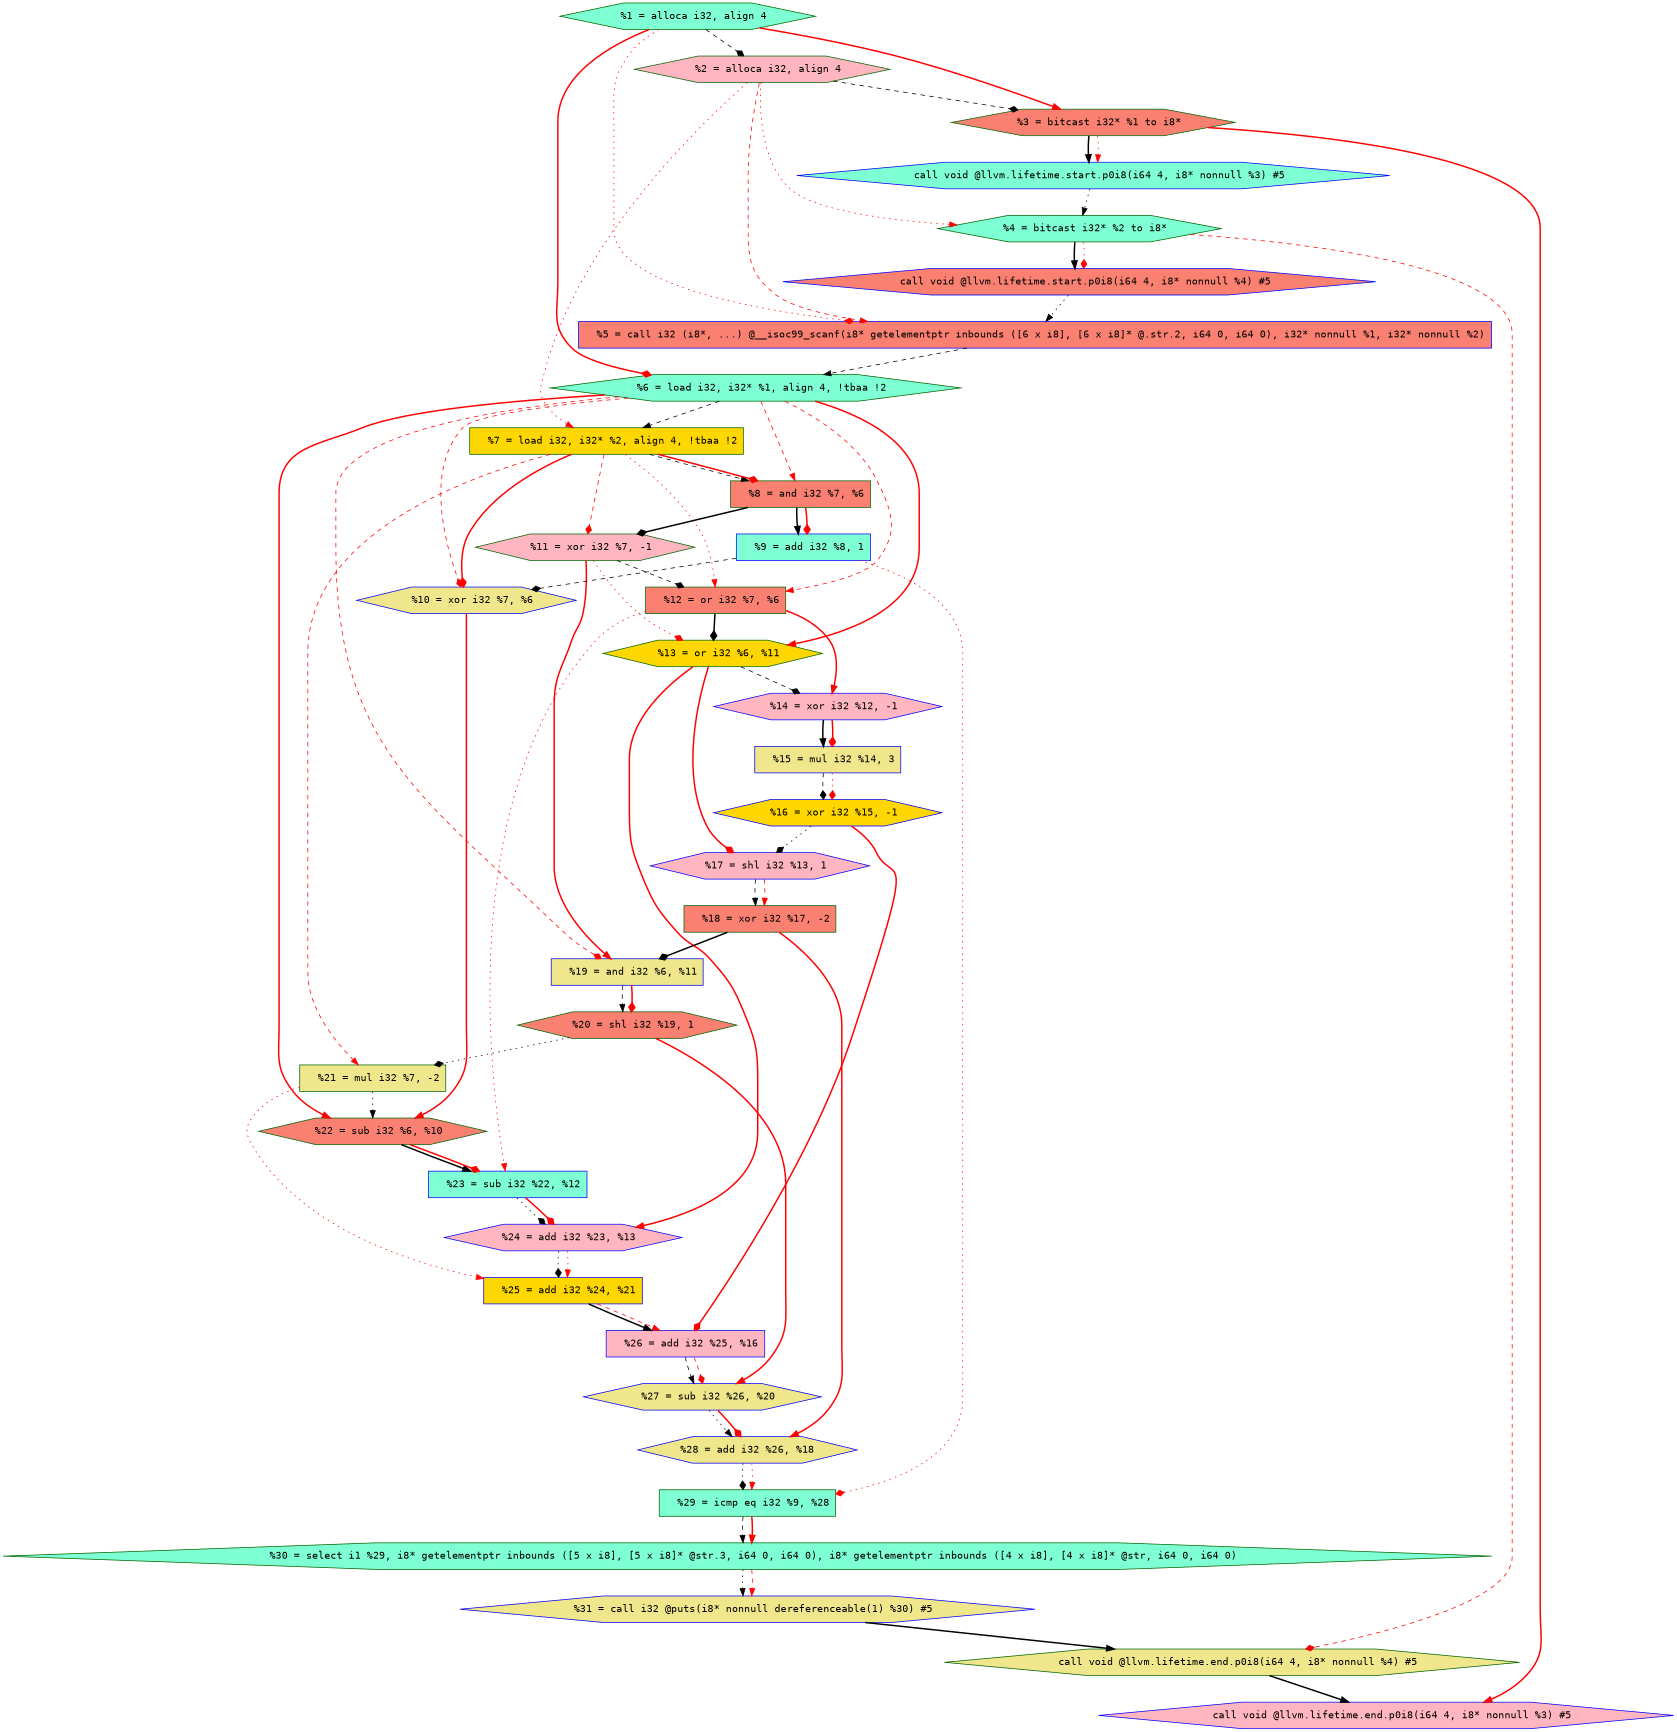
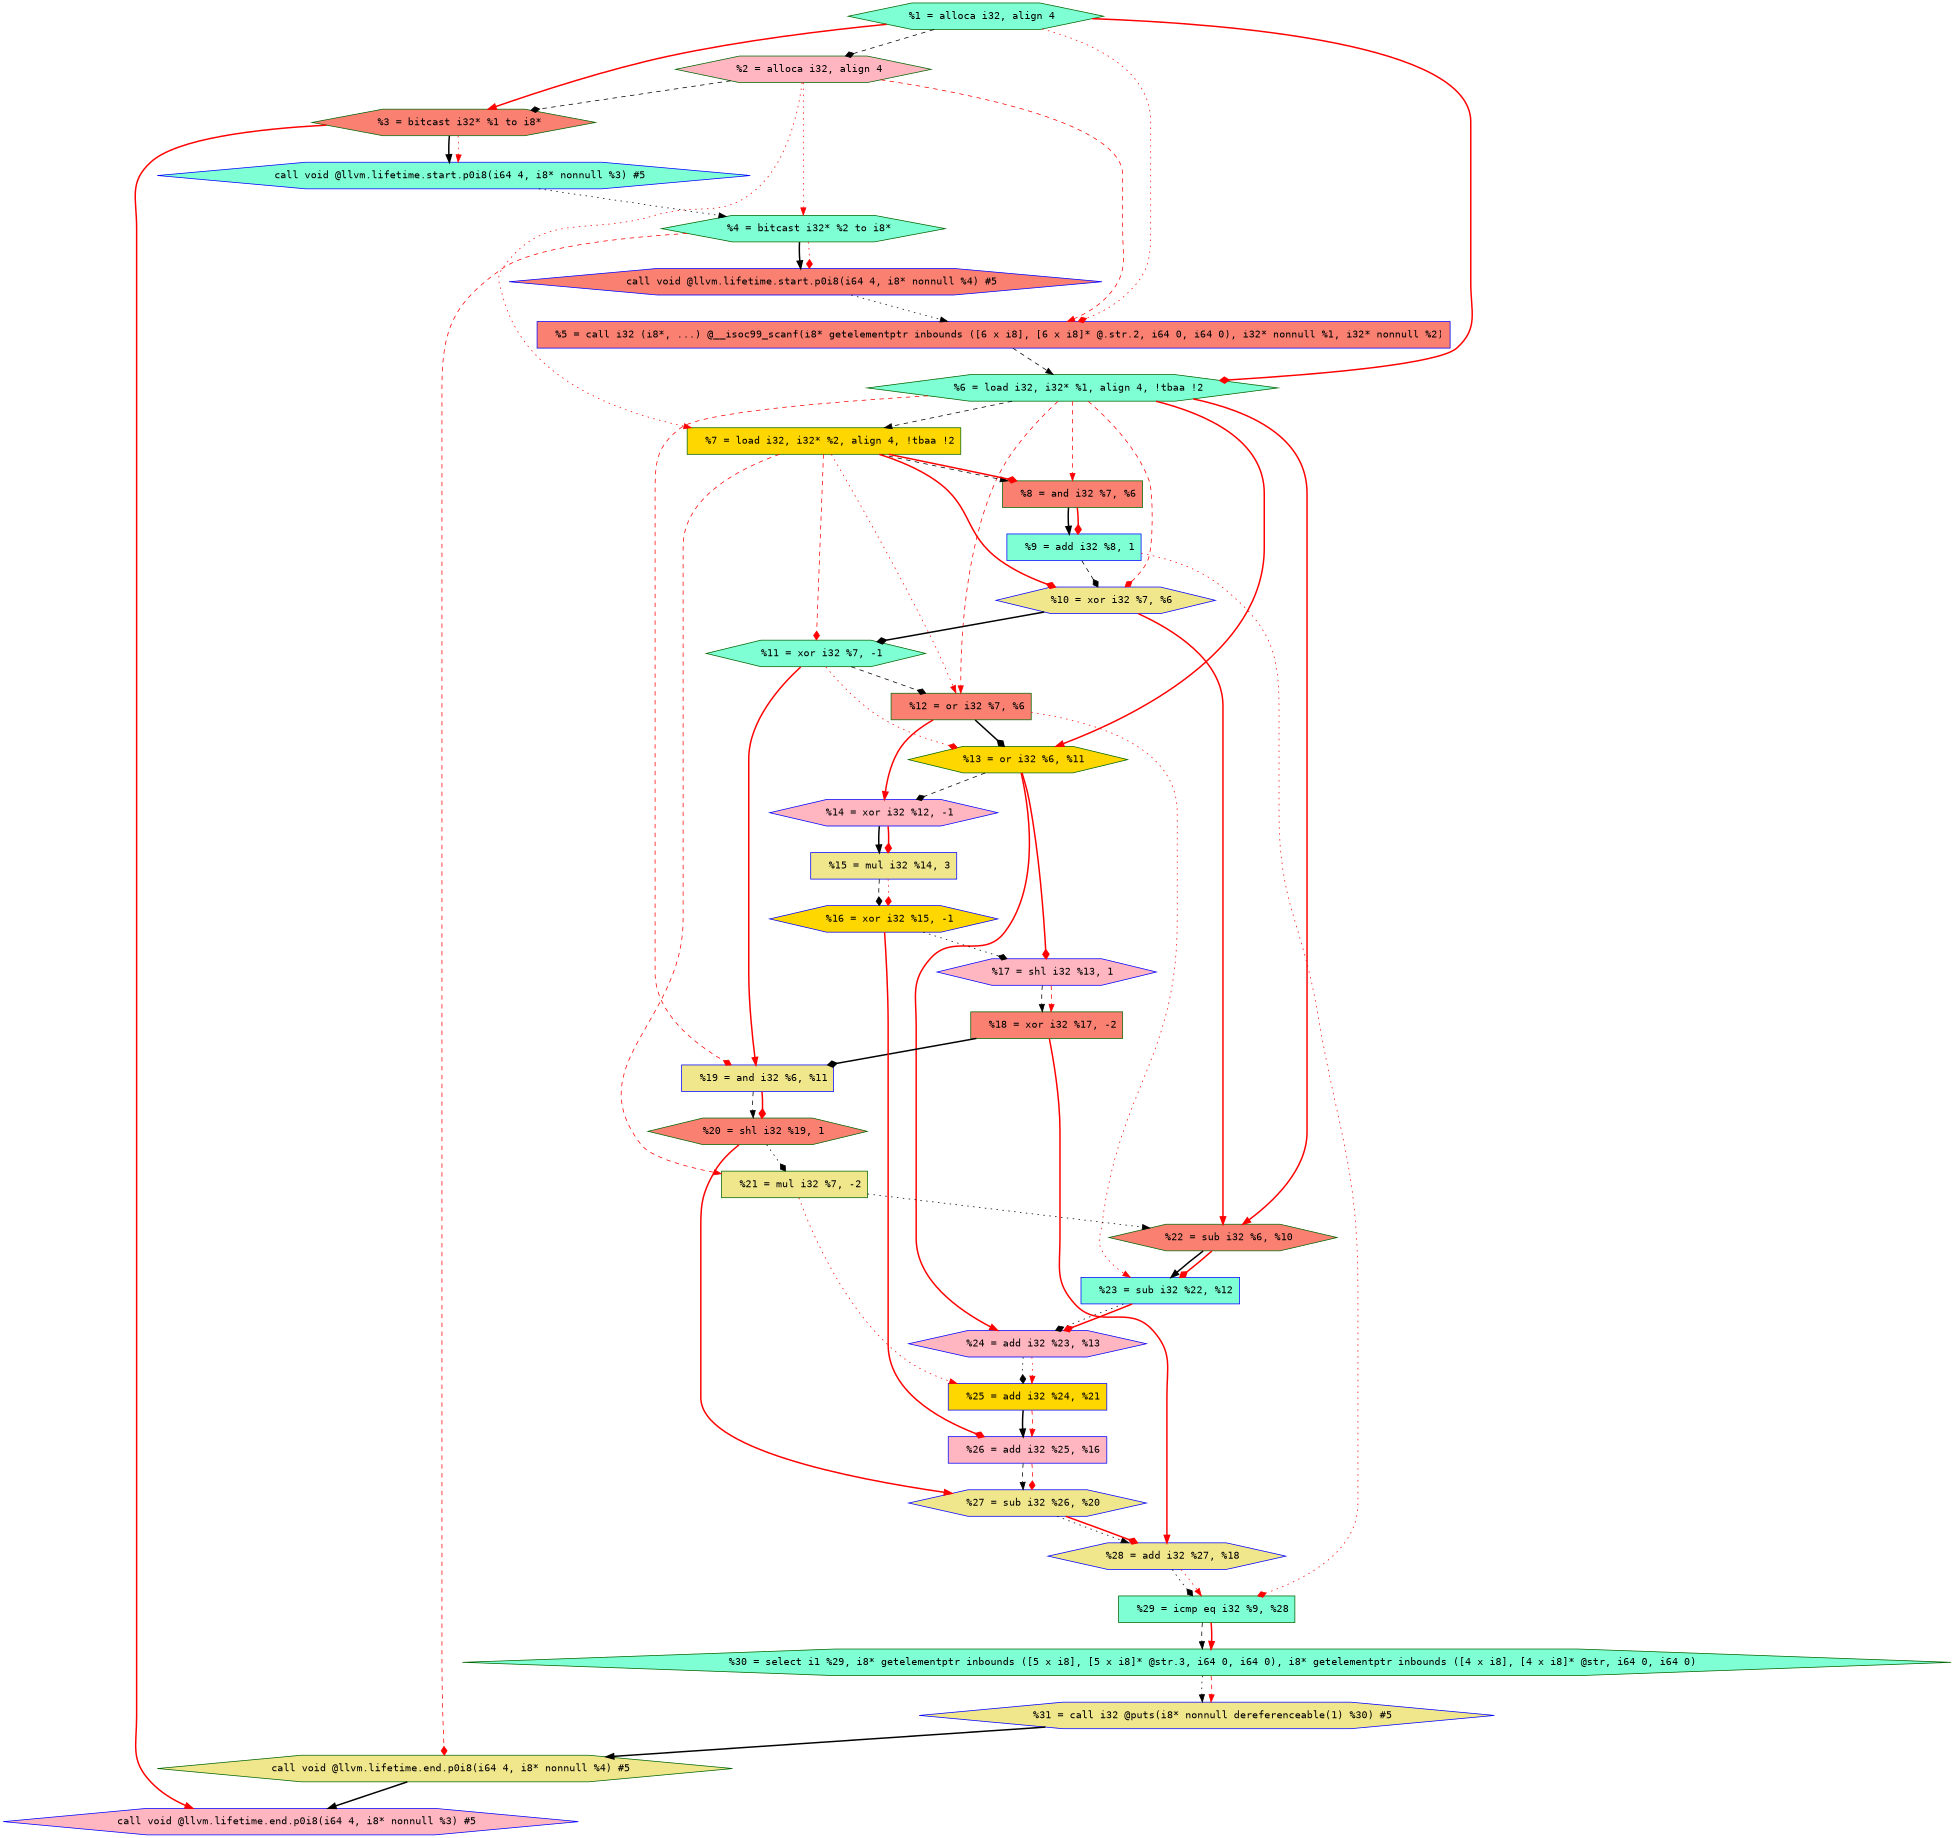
(700, 519) -> (969, 625)
(585, 547) -> (816, 653)
(747, 1450) -> (1167, 1556)
